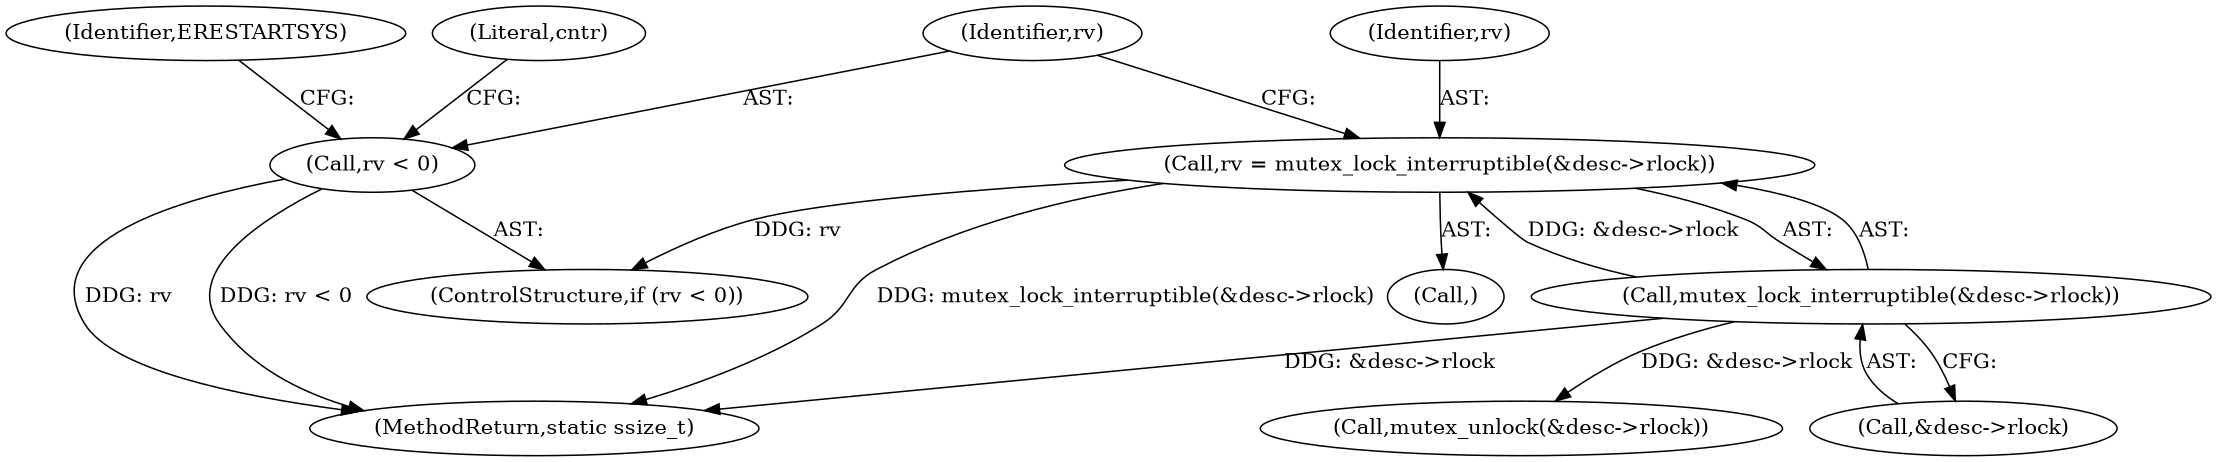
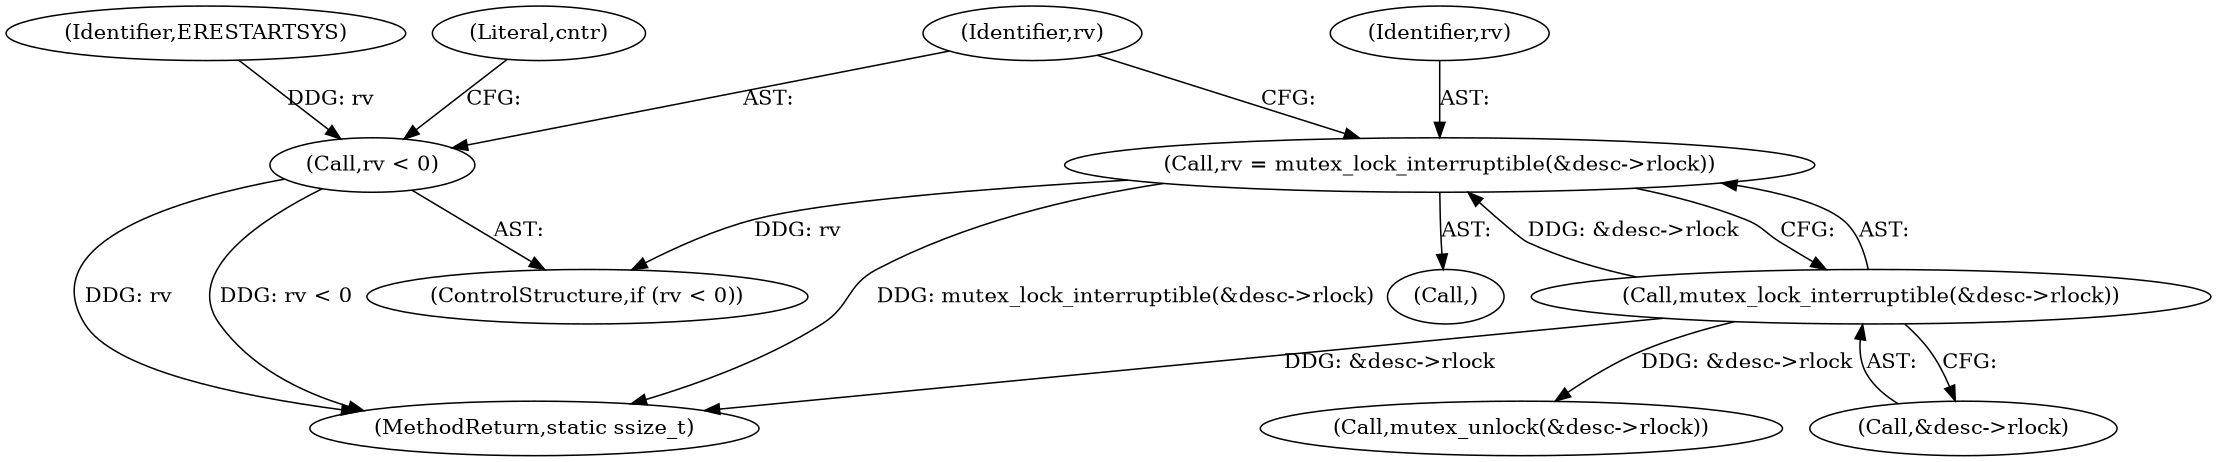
(331, 99) -> (331, 99)
(1811, 231) -> (1811, 231)
